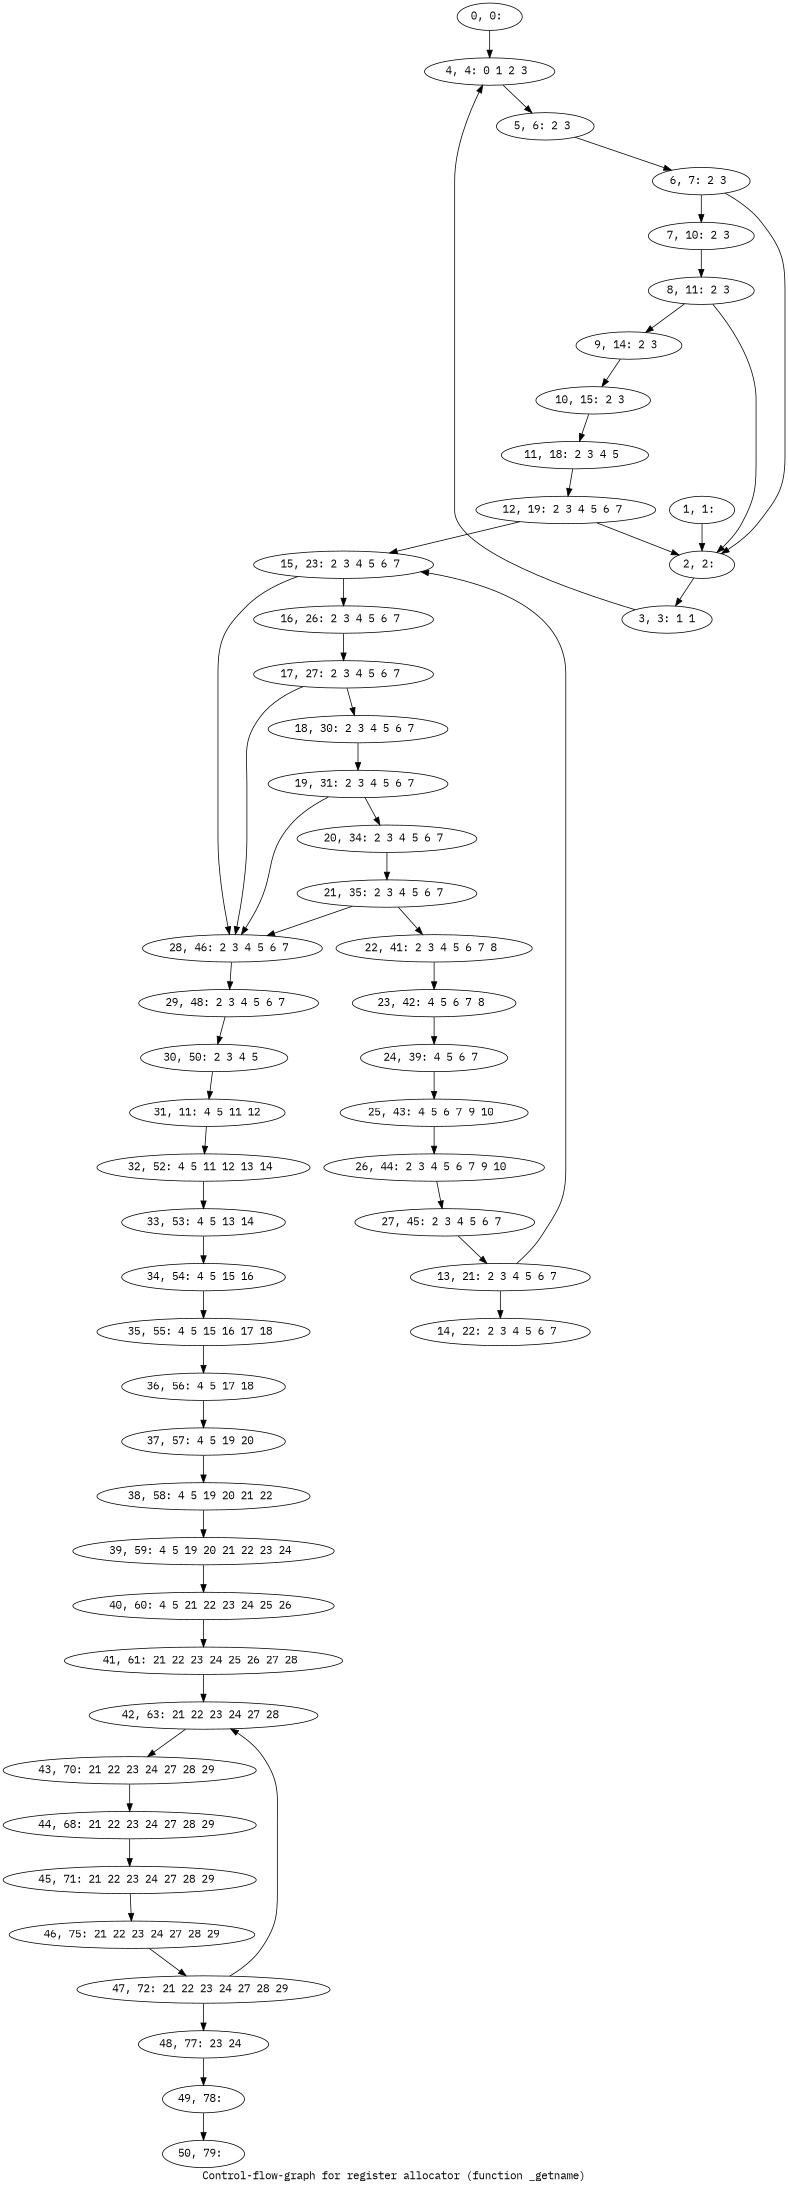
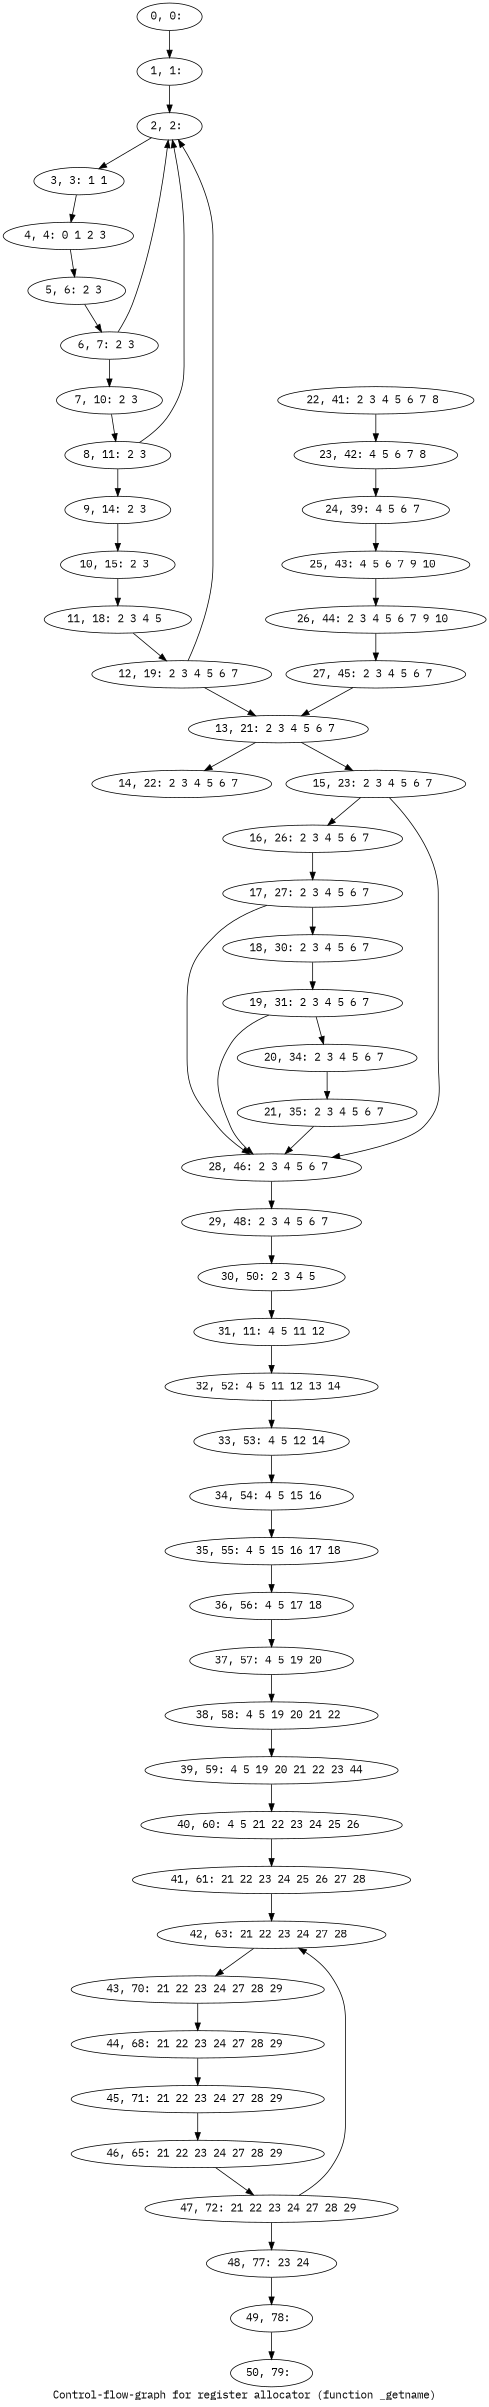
(490, 40) -> (170, 40)
(458, 536) -> (227, 700)
(408, 918) -> none
(204, 1222) -> (272, 1442)
(204, 1551) -> (272, 1770)
(132, 1935) -> (198, 2154)
